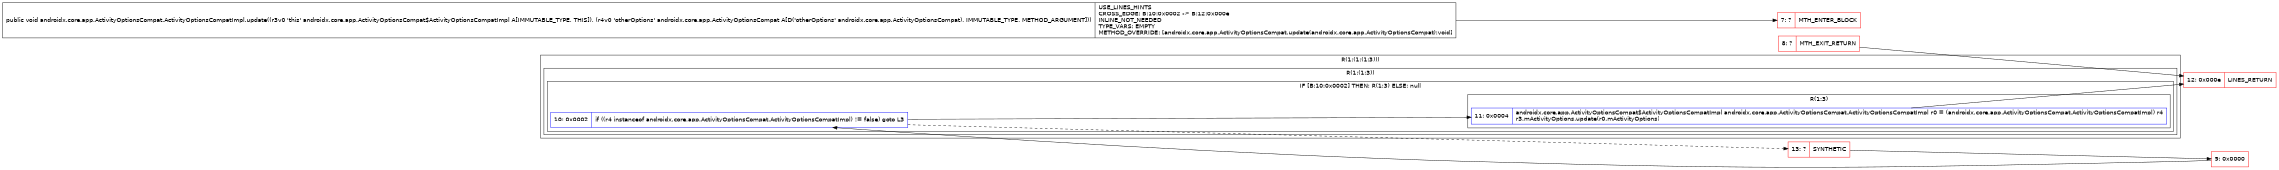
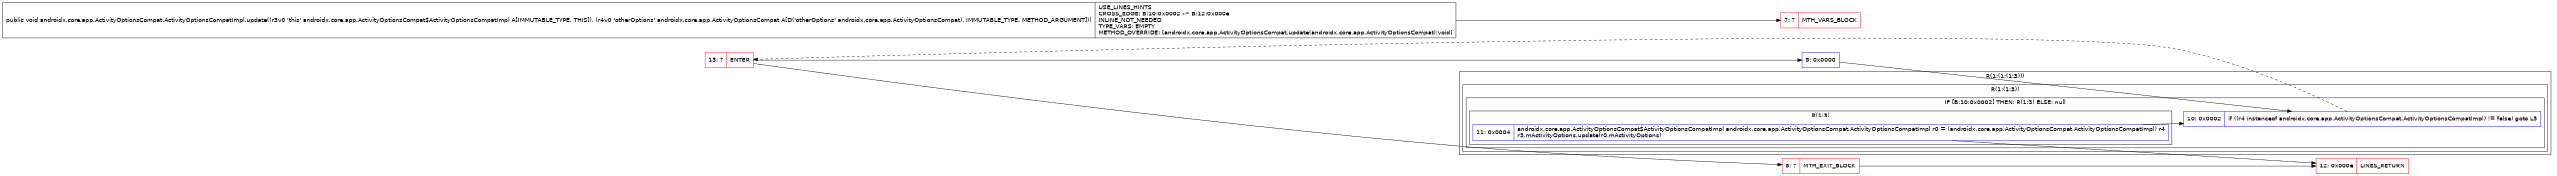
(1828, 20) -> (1830, 20)
(1828, 43) -> (1830, 166)
(1187, 118) -> (2161, 124)
none -> (1264, 127)
(1830, 149) -> (740, 60)
(2230, 159) -> (1821, 60)
